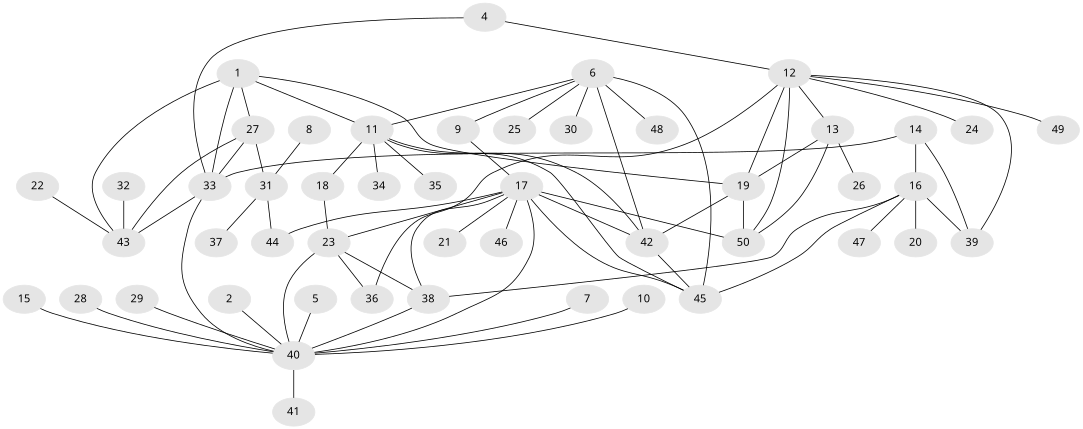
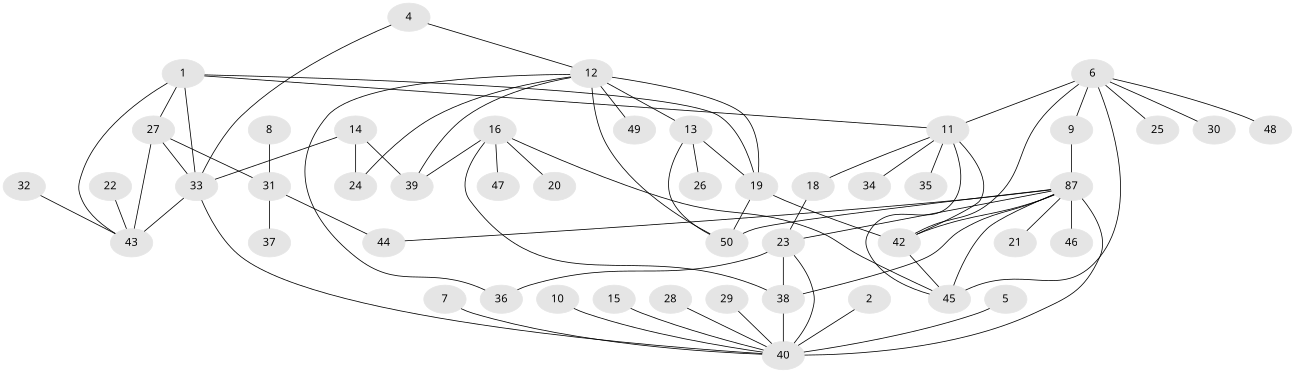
(916, 158) -> (356, 158)
(522, 186) -> (1072, 186)
(294, 412) -> none
